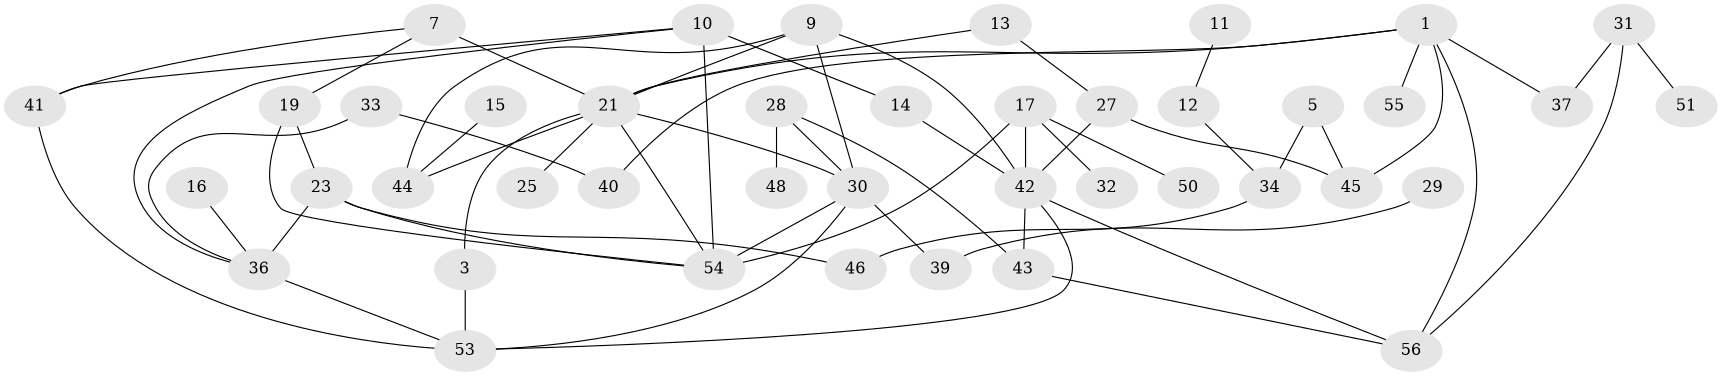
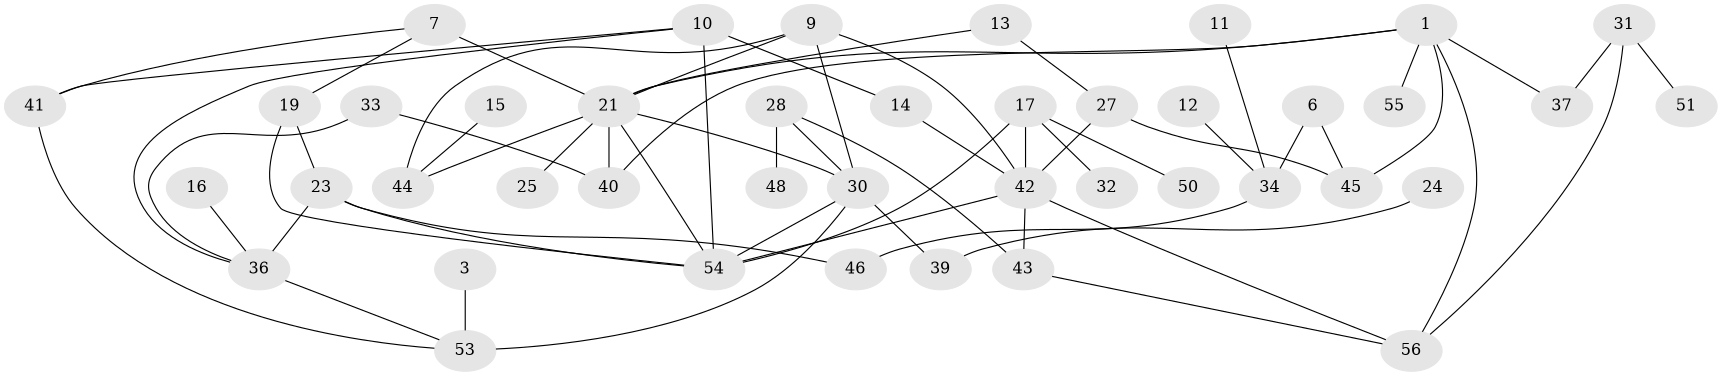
(1204, 66) -> (1245, 106)
(1313, 106) -> (1313, 106)
(495, 159) -> (609, 147)
(1433, 188) -> (1433, 188)
(830, 332) -> (876, 227)
